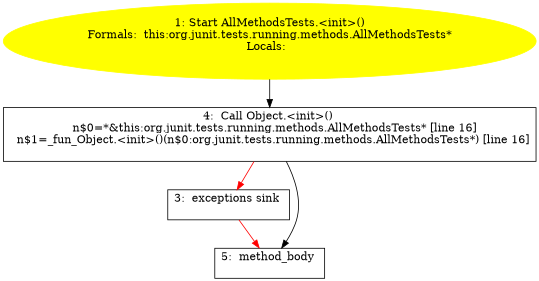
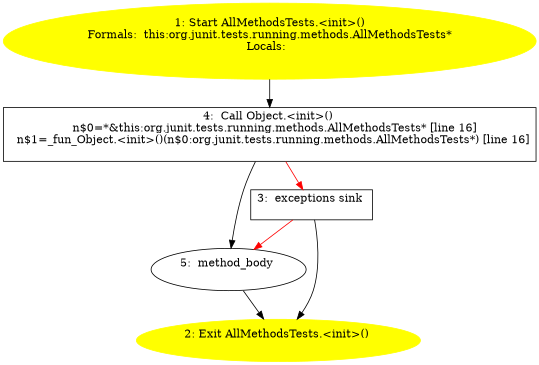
(270, 263) -> (229, 270)
none -> (278, 340)
